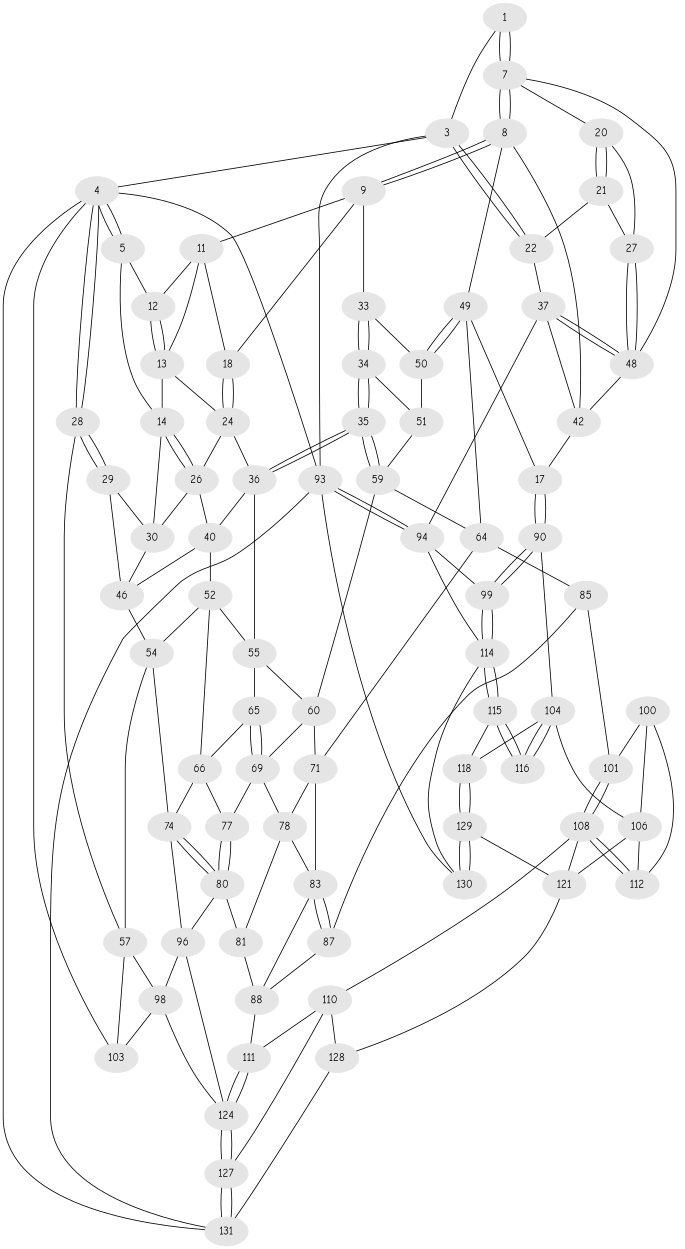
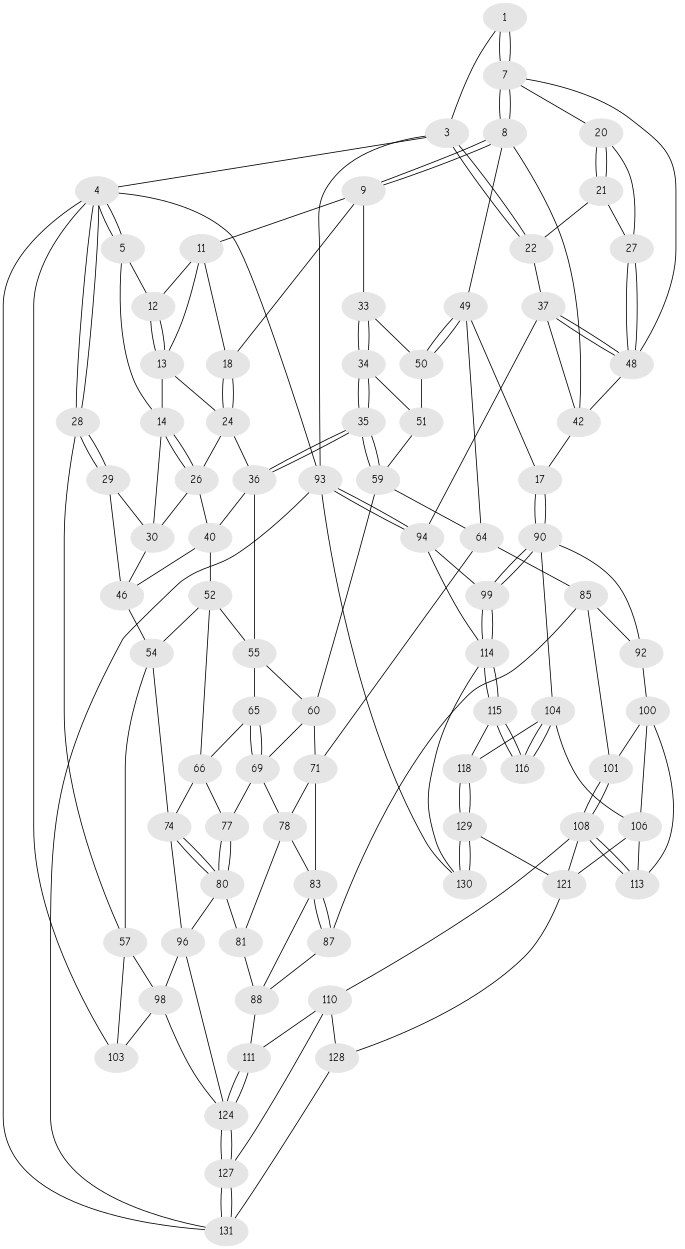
none -> (641, 653)
(637, 885) -> (637, 885)
